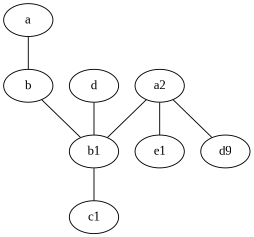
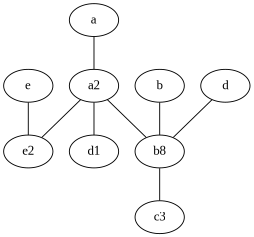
(28, 53) -> (94, 53)
none -> (28, 86)
(94, 151) -> (160, 151)
(160, 151) -> (28, 151)
(225, 151) -> (94, 151)
(94, 217) -> (160, 217)
